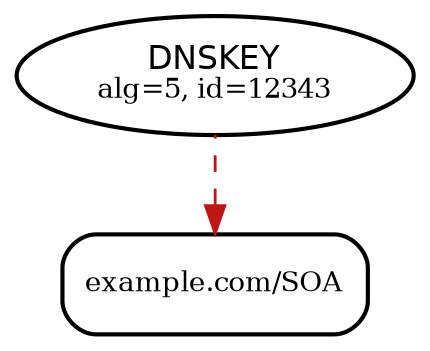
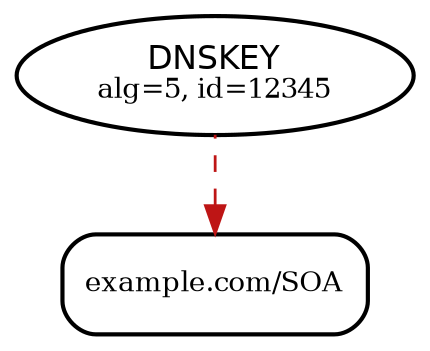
(215, 89) -> (215, 89)
